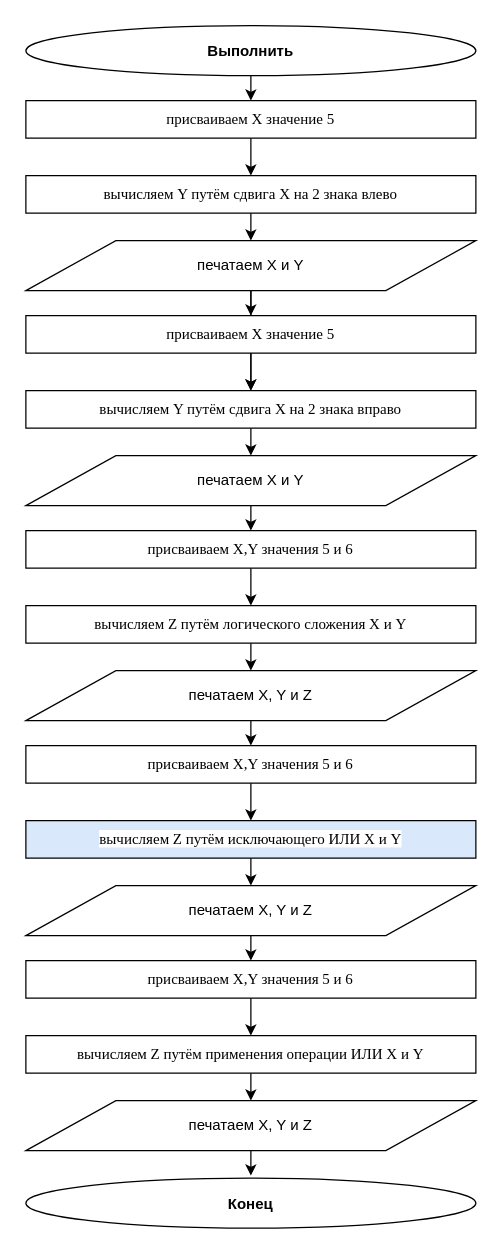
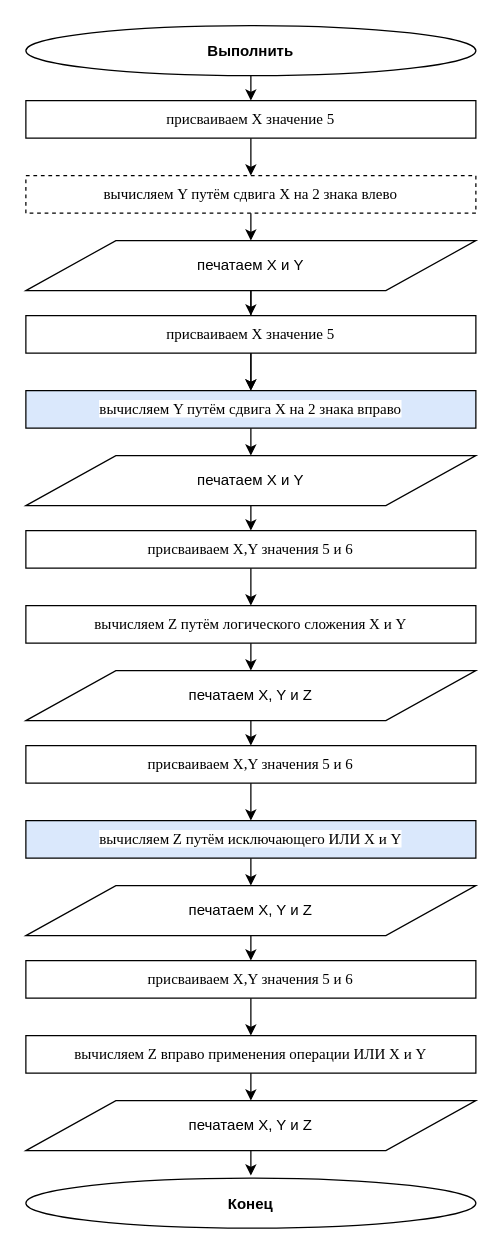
(251, 194) -> (251, 194)
(251, 409) -> (251, 409)
(251, 1054) -> (251, 1054)
